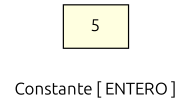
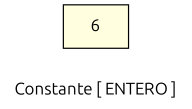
(96, 27) -> (96, 27)
